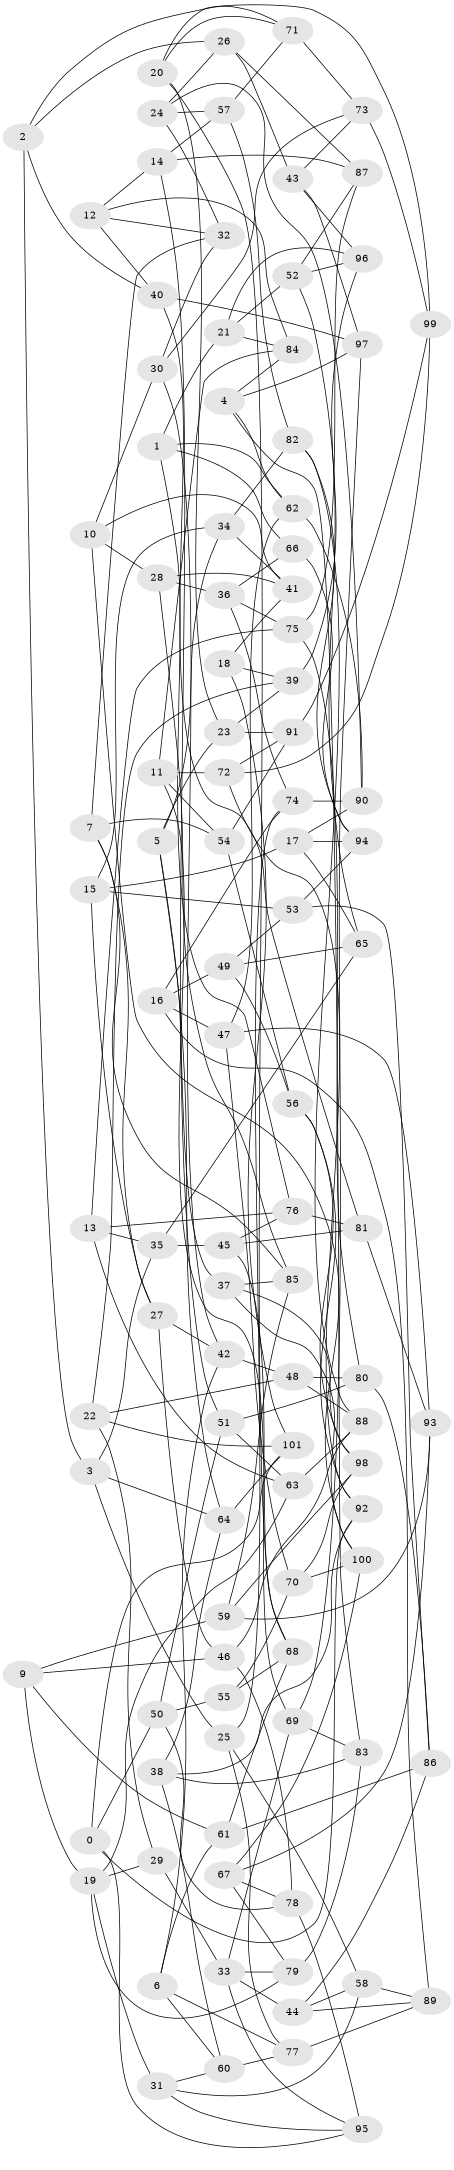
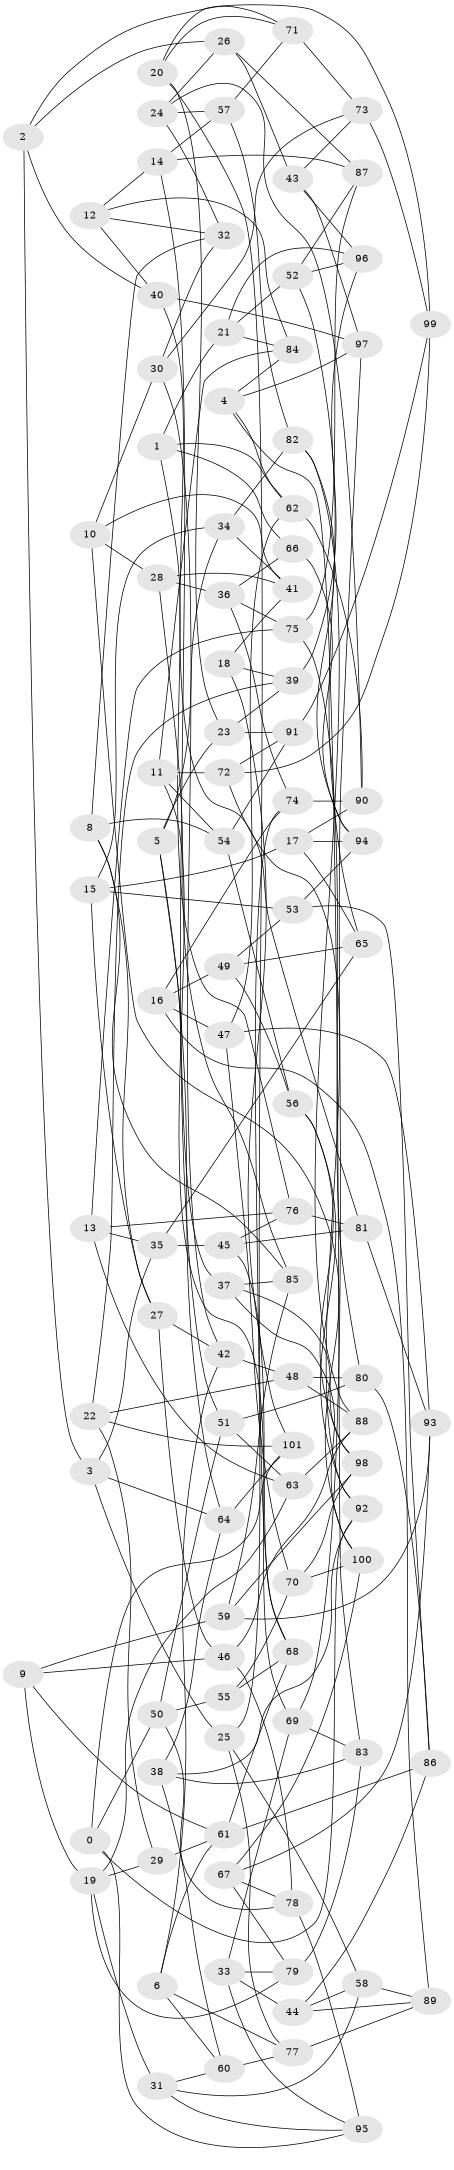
(90, 828) -> (90, 828)
(199, 1929) -> (191, 1848)
